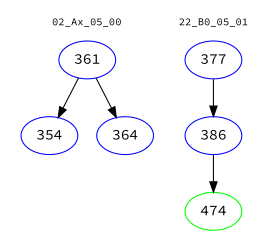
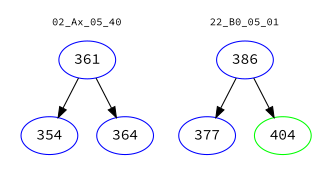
(87, 23) -> (87, 23)
(213, 93) -> (228, 93)
(213, 211) -> (283, 136)
